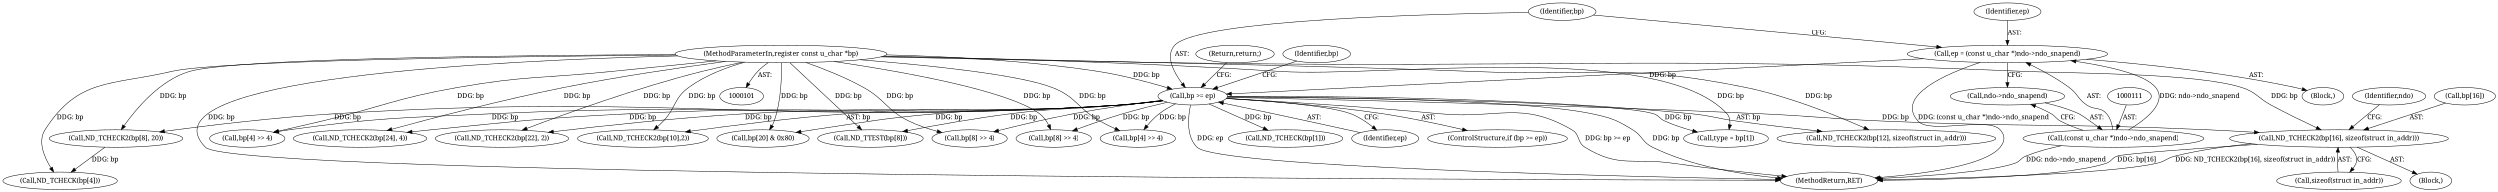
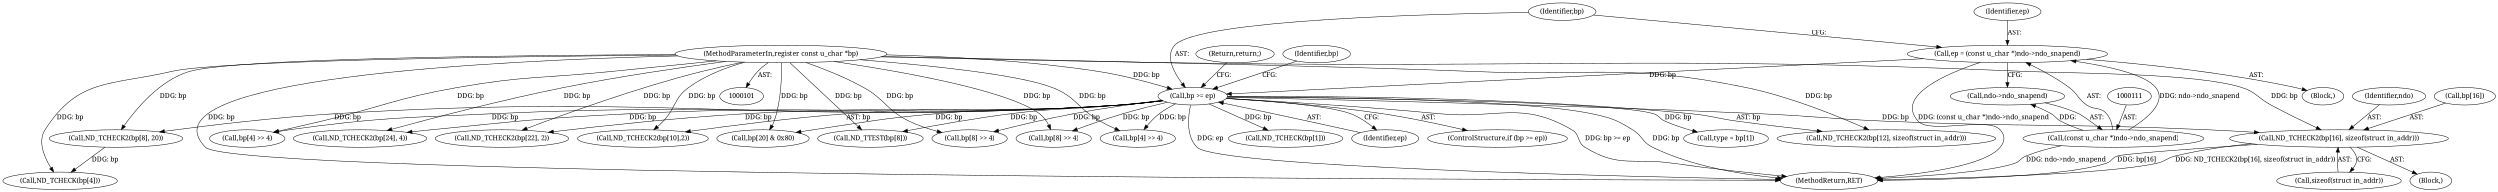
(1316, 72) -> none
(2069, 117) -> (2069, 117)
(2375, 117) -> (2375, 117)
